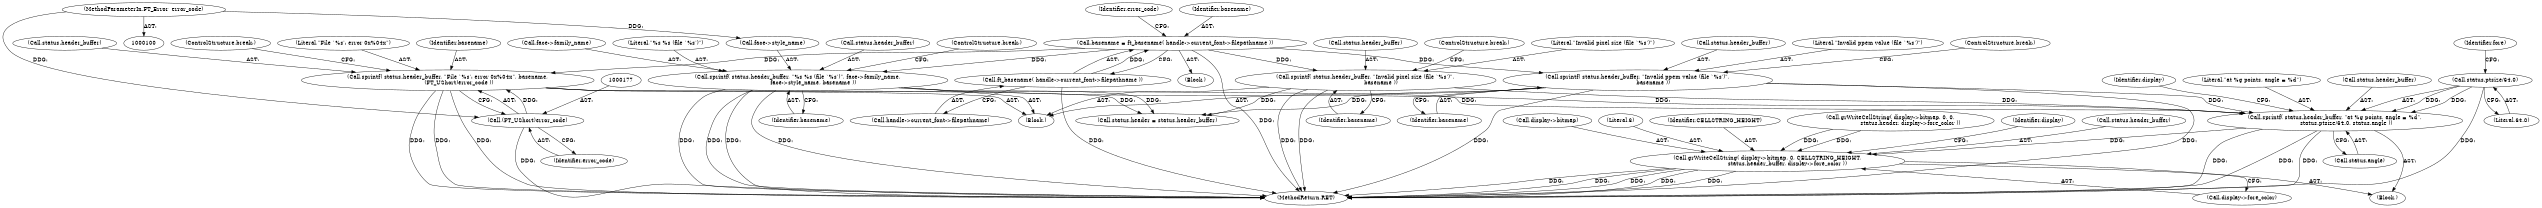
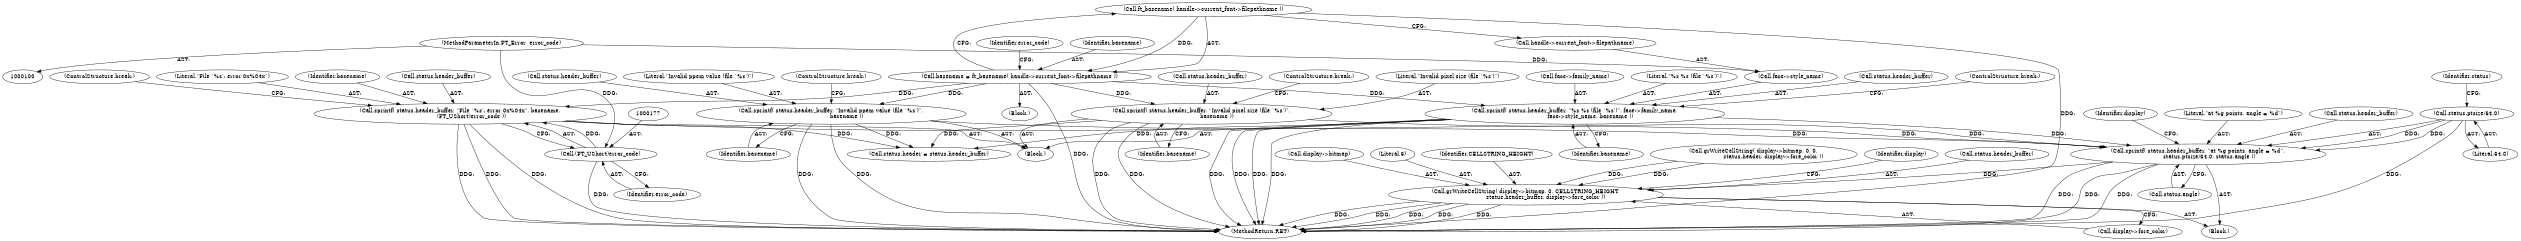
(2485, 43) -> (2467, 77)
(952, 97) -> (1684, 60)
(2495, 100) -> (2475, 134)
